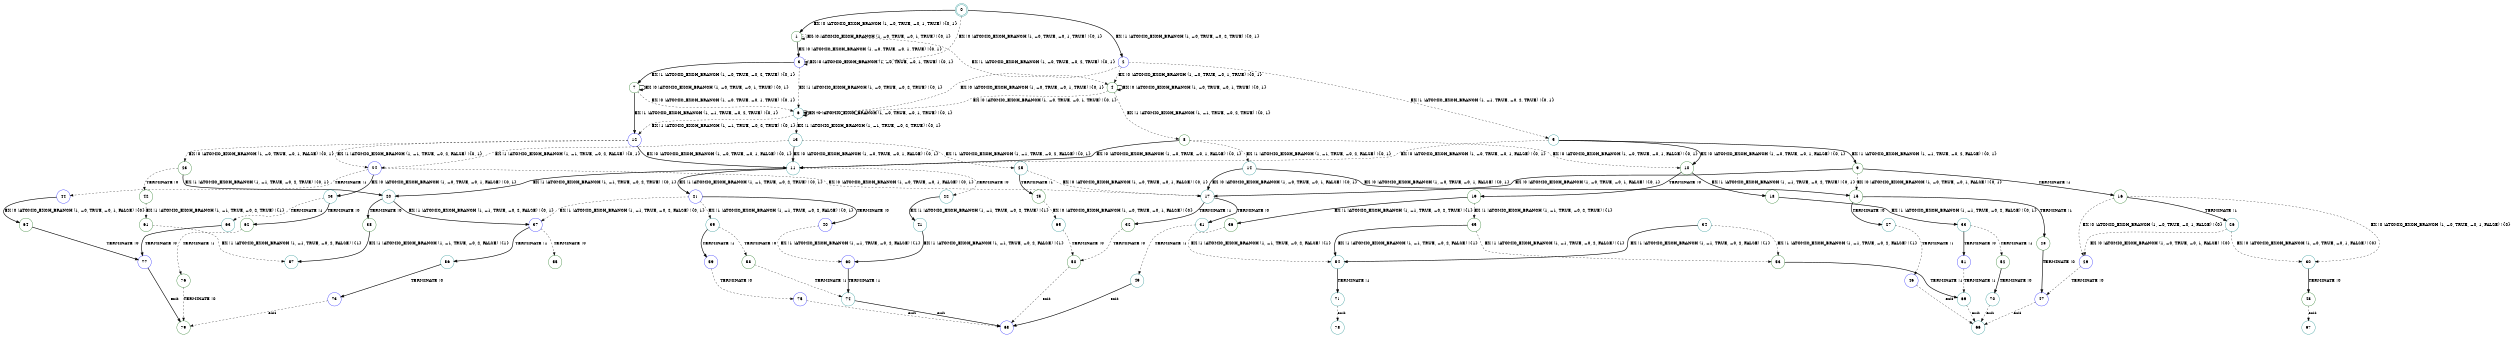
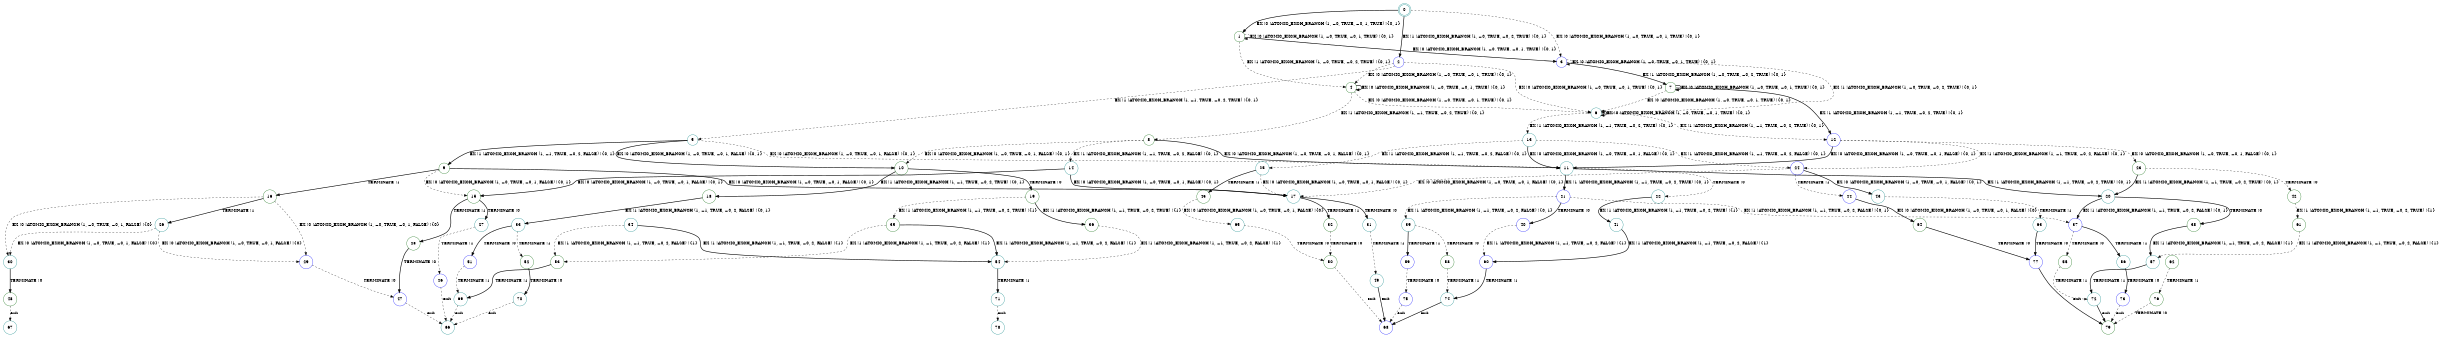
(296, 221) -> none
none -> (2094, 299)
